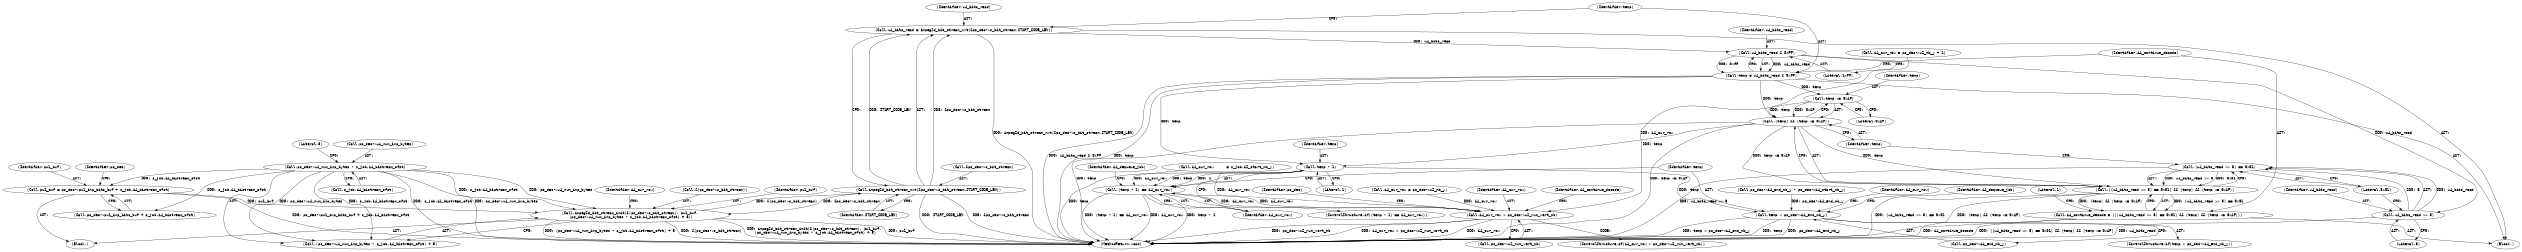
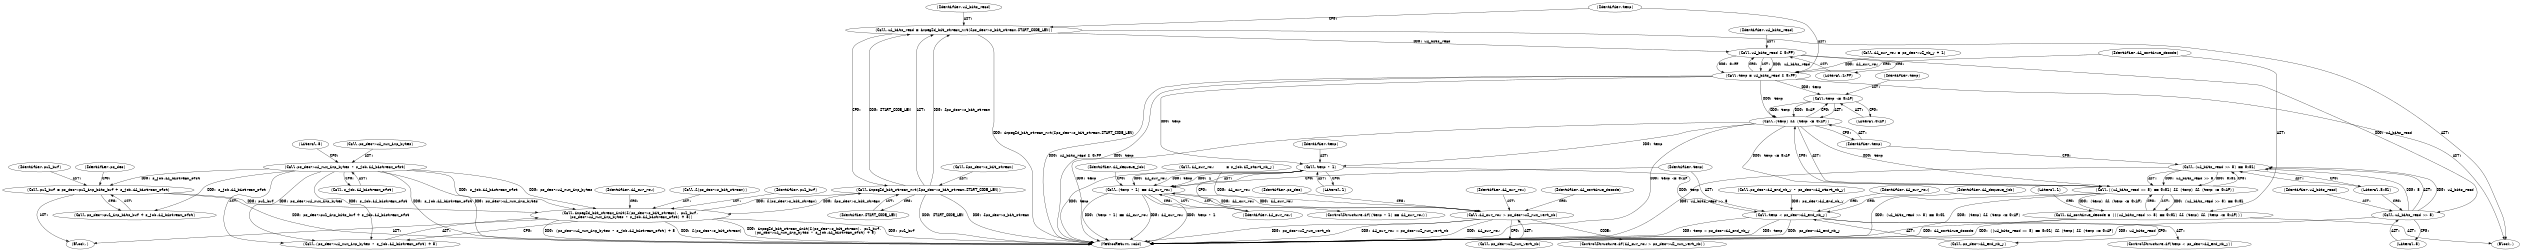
(1703, 107) -> (1836, 65)
(1860, 110) -> (1860, 110)
(1409, 190) -> none
